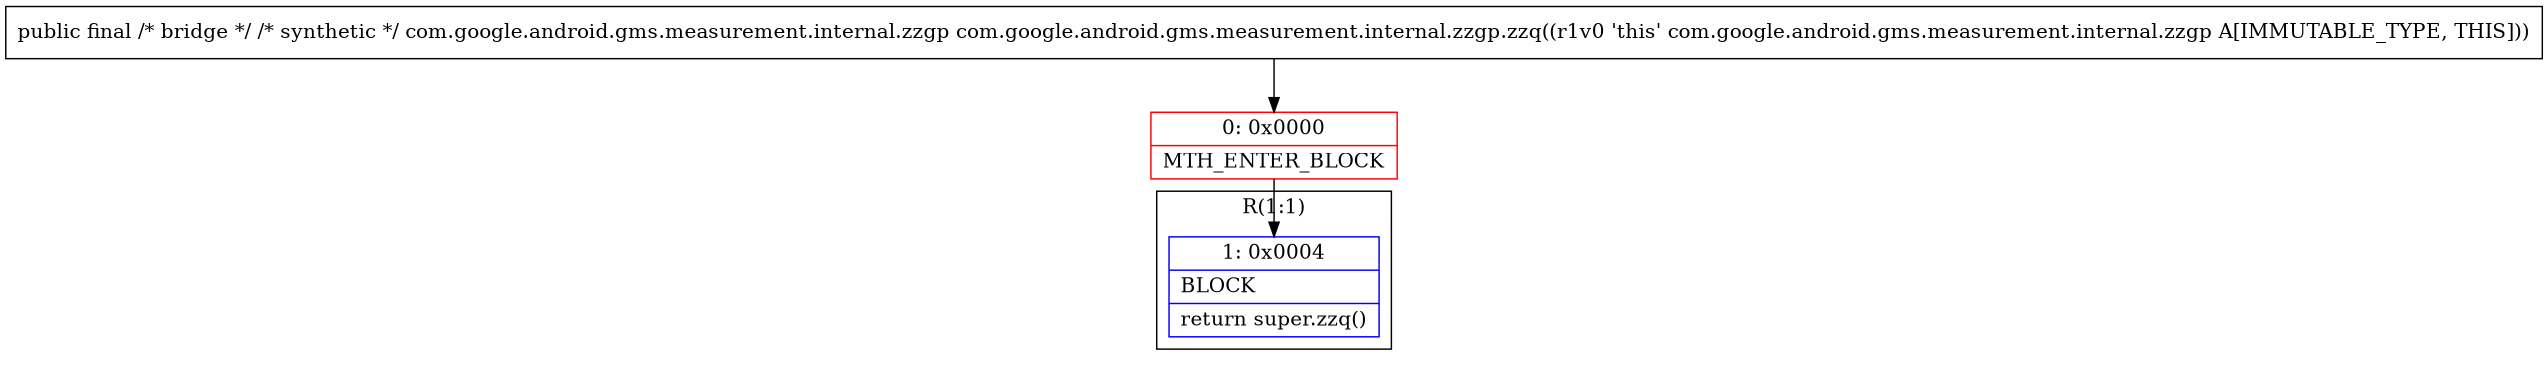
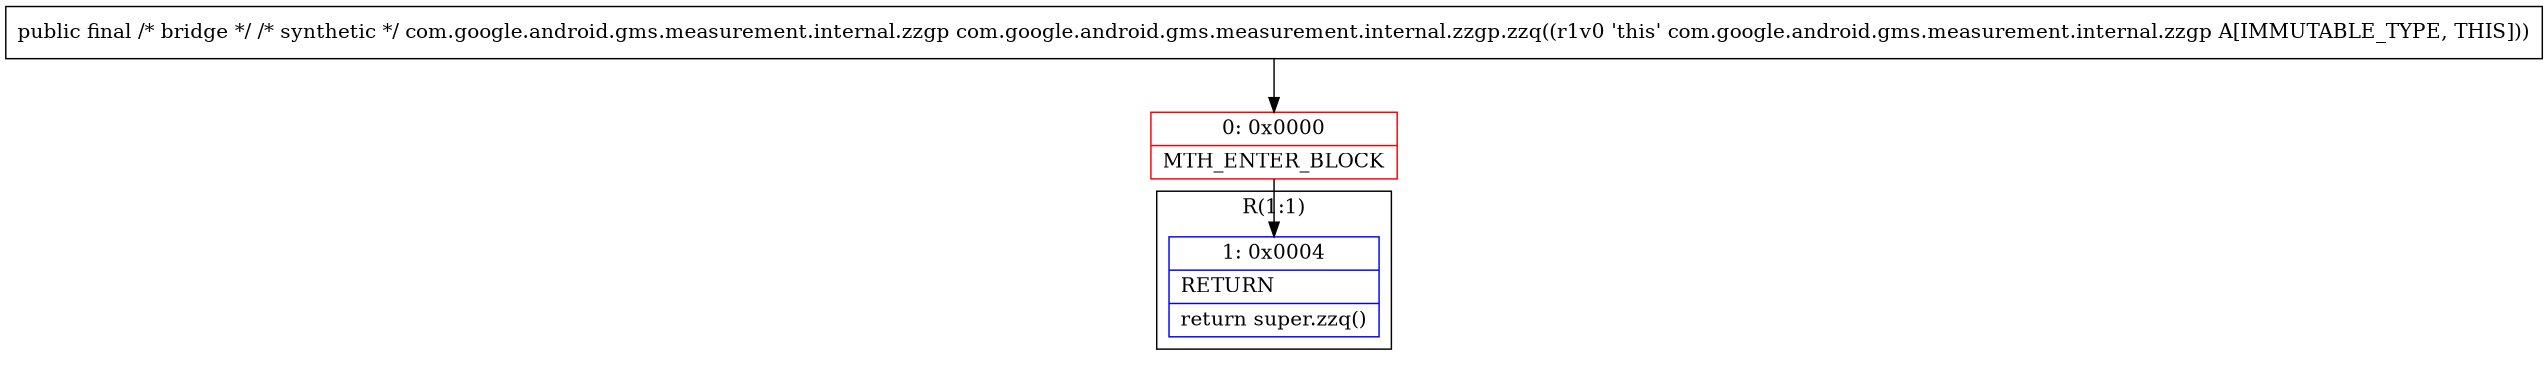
(1218, 286) -> (1228, 286)
